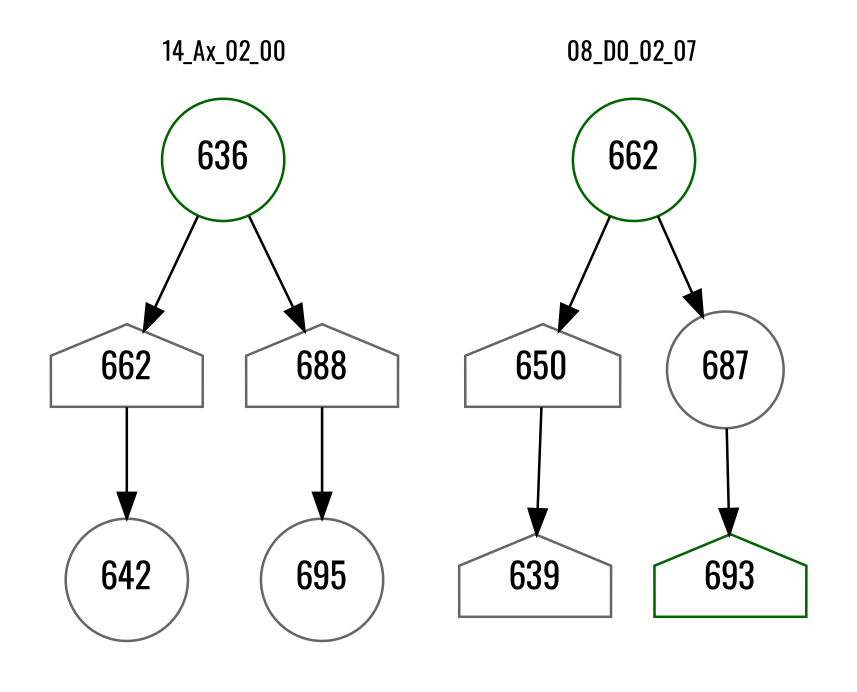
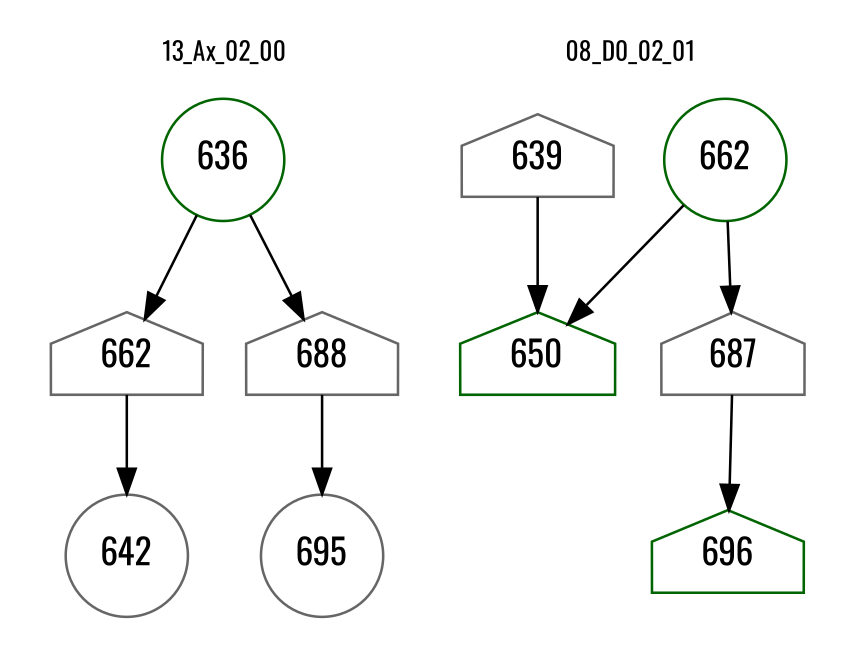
(224, 55) -> (224, 55)
(633, 55) -> (631, 55)
(543, 370) -> (538, 358)
(725, 370) -> (733, 358)
(540, 458) -> (538, 241)
(730, 580) -> (728, 556)
